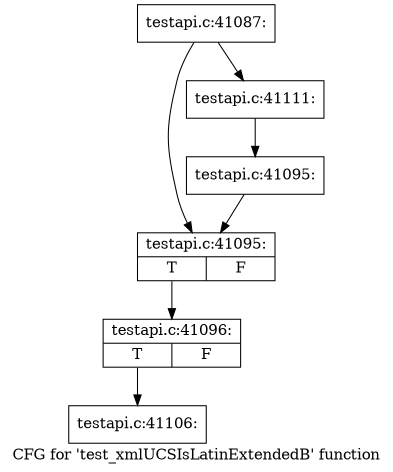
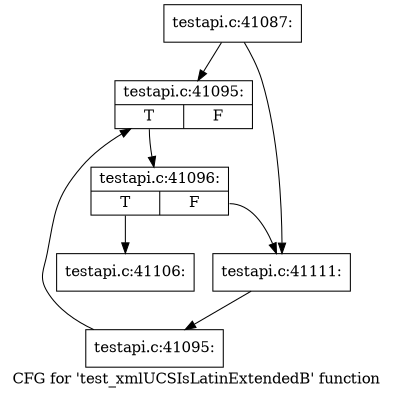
none -> (257, 217)
